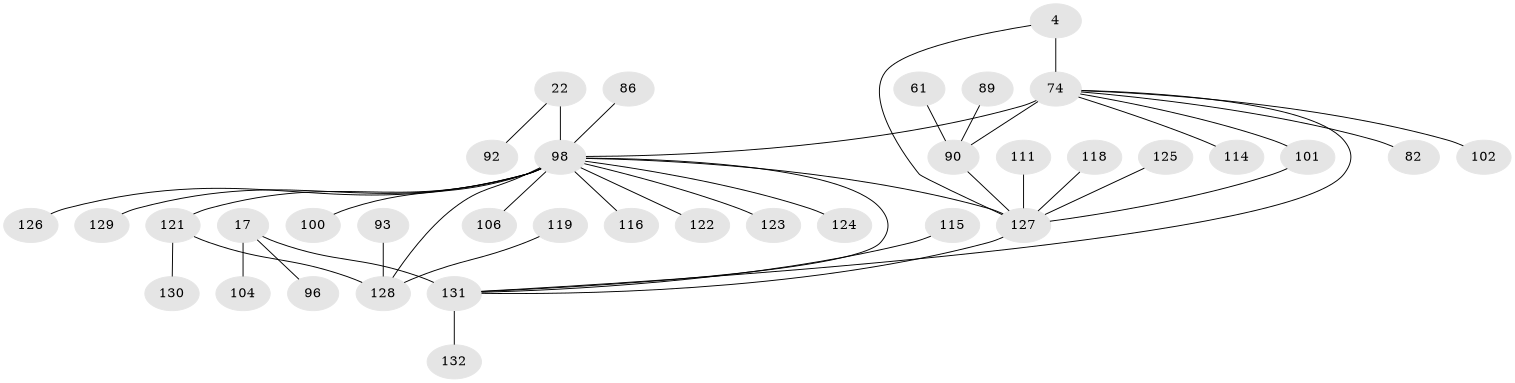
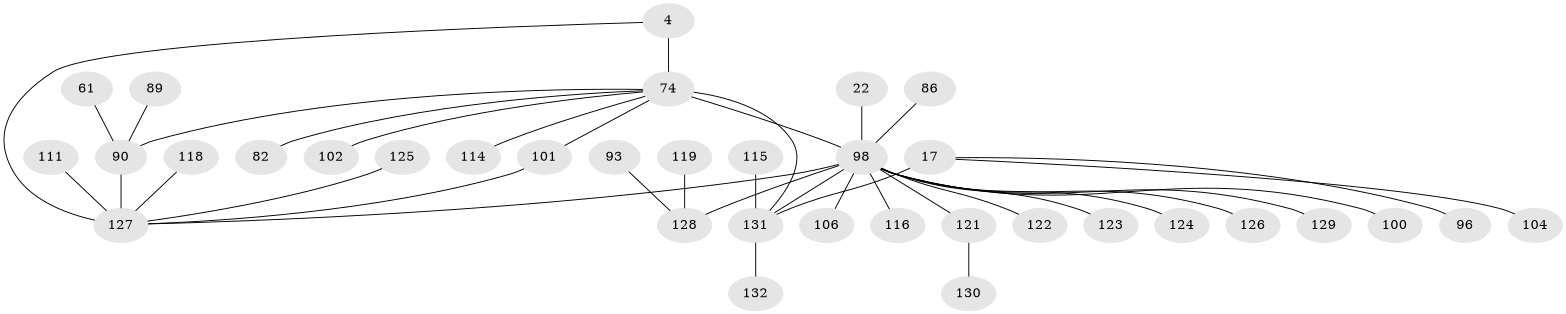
(492, 157) -> none
(265, 257) -> none
(744, 283) -> none
